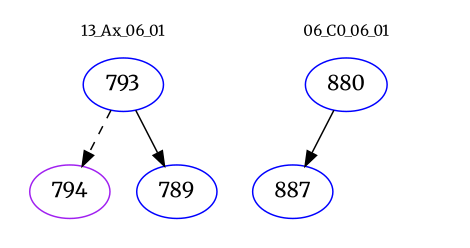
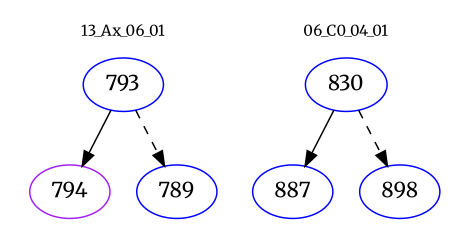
(346, 32) -> (346, 32)
(346, 85) -> (346, 85)
(100, 132) -> (100, 132)
(147, 132) -> (147, 132)
none -> (400, 192)
